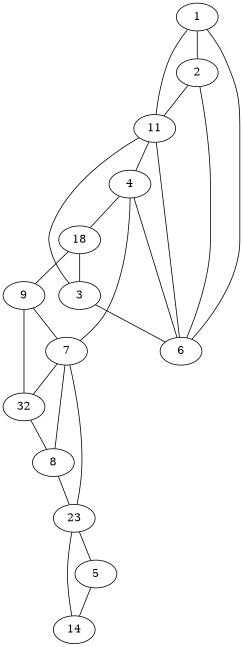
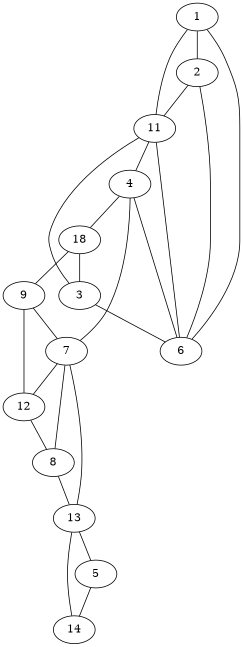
(24, 407) -> (24, 407)
(74, 518) -> (74, 518)
